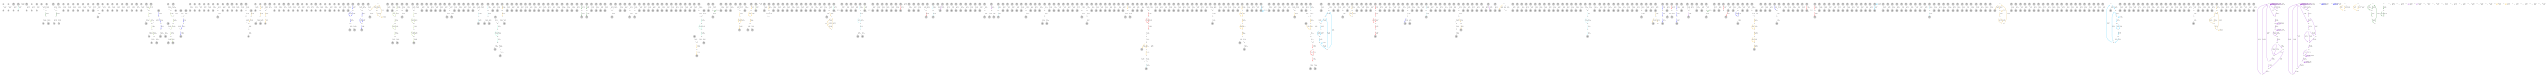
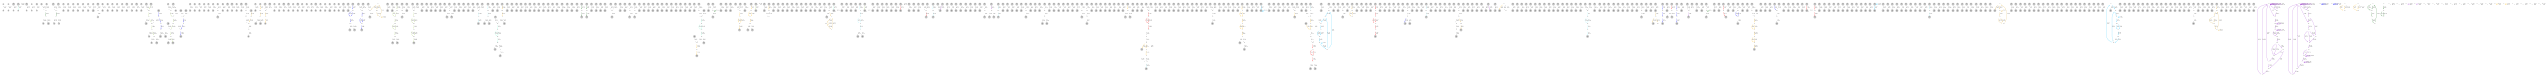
(1727, 14) -> (1724, 14)
